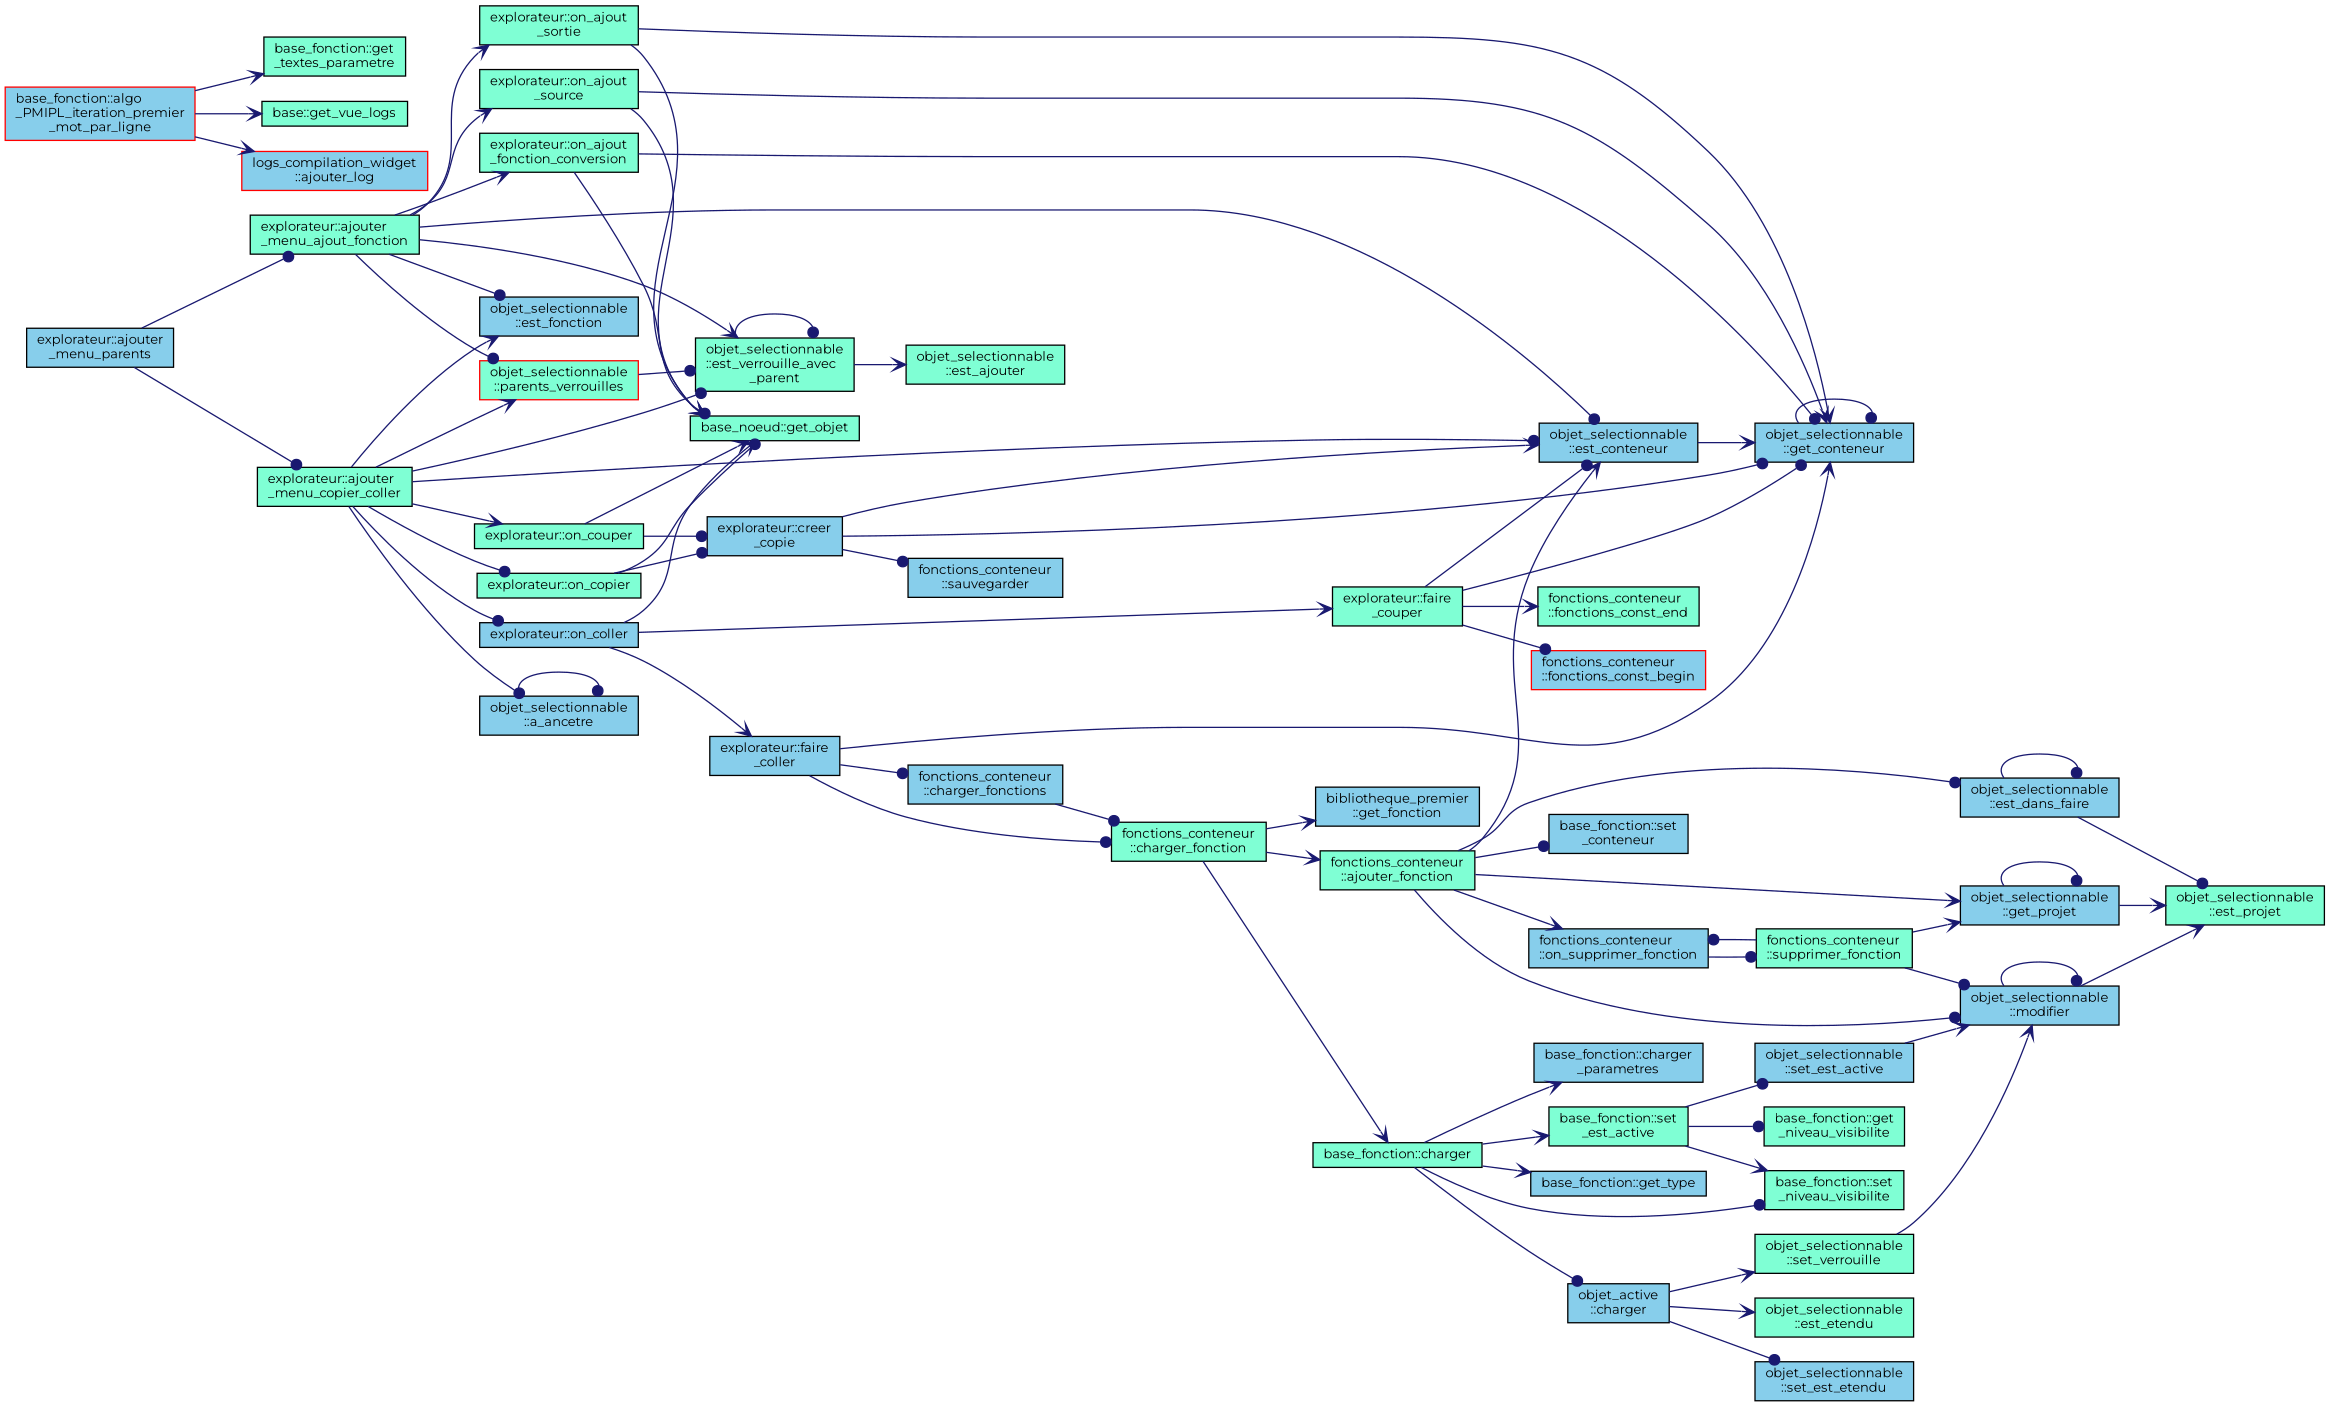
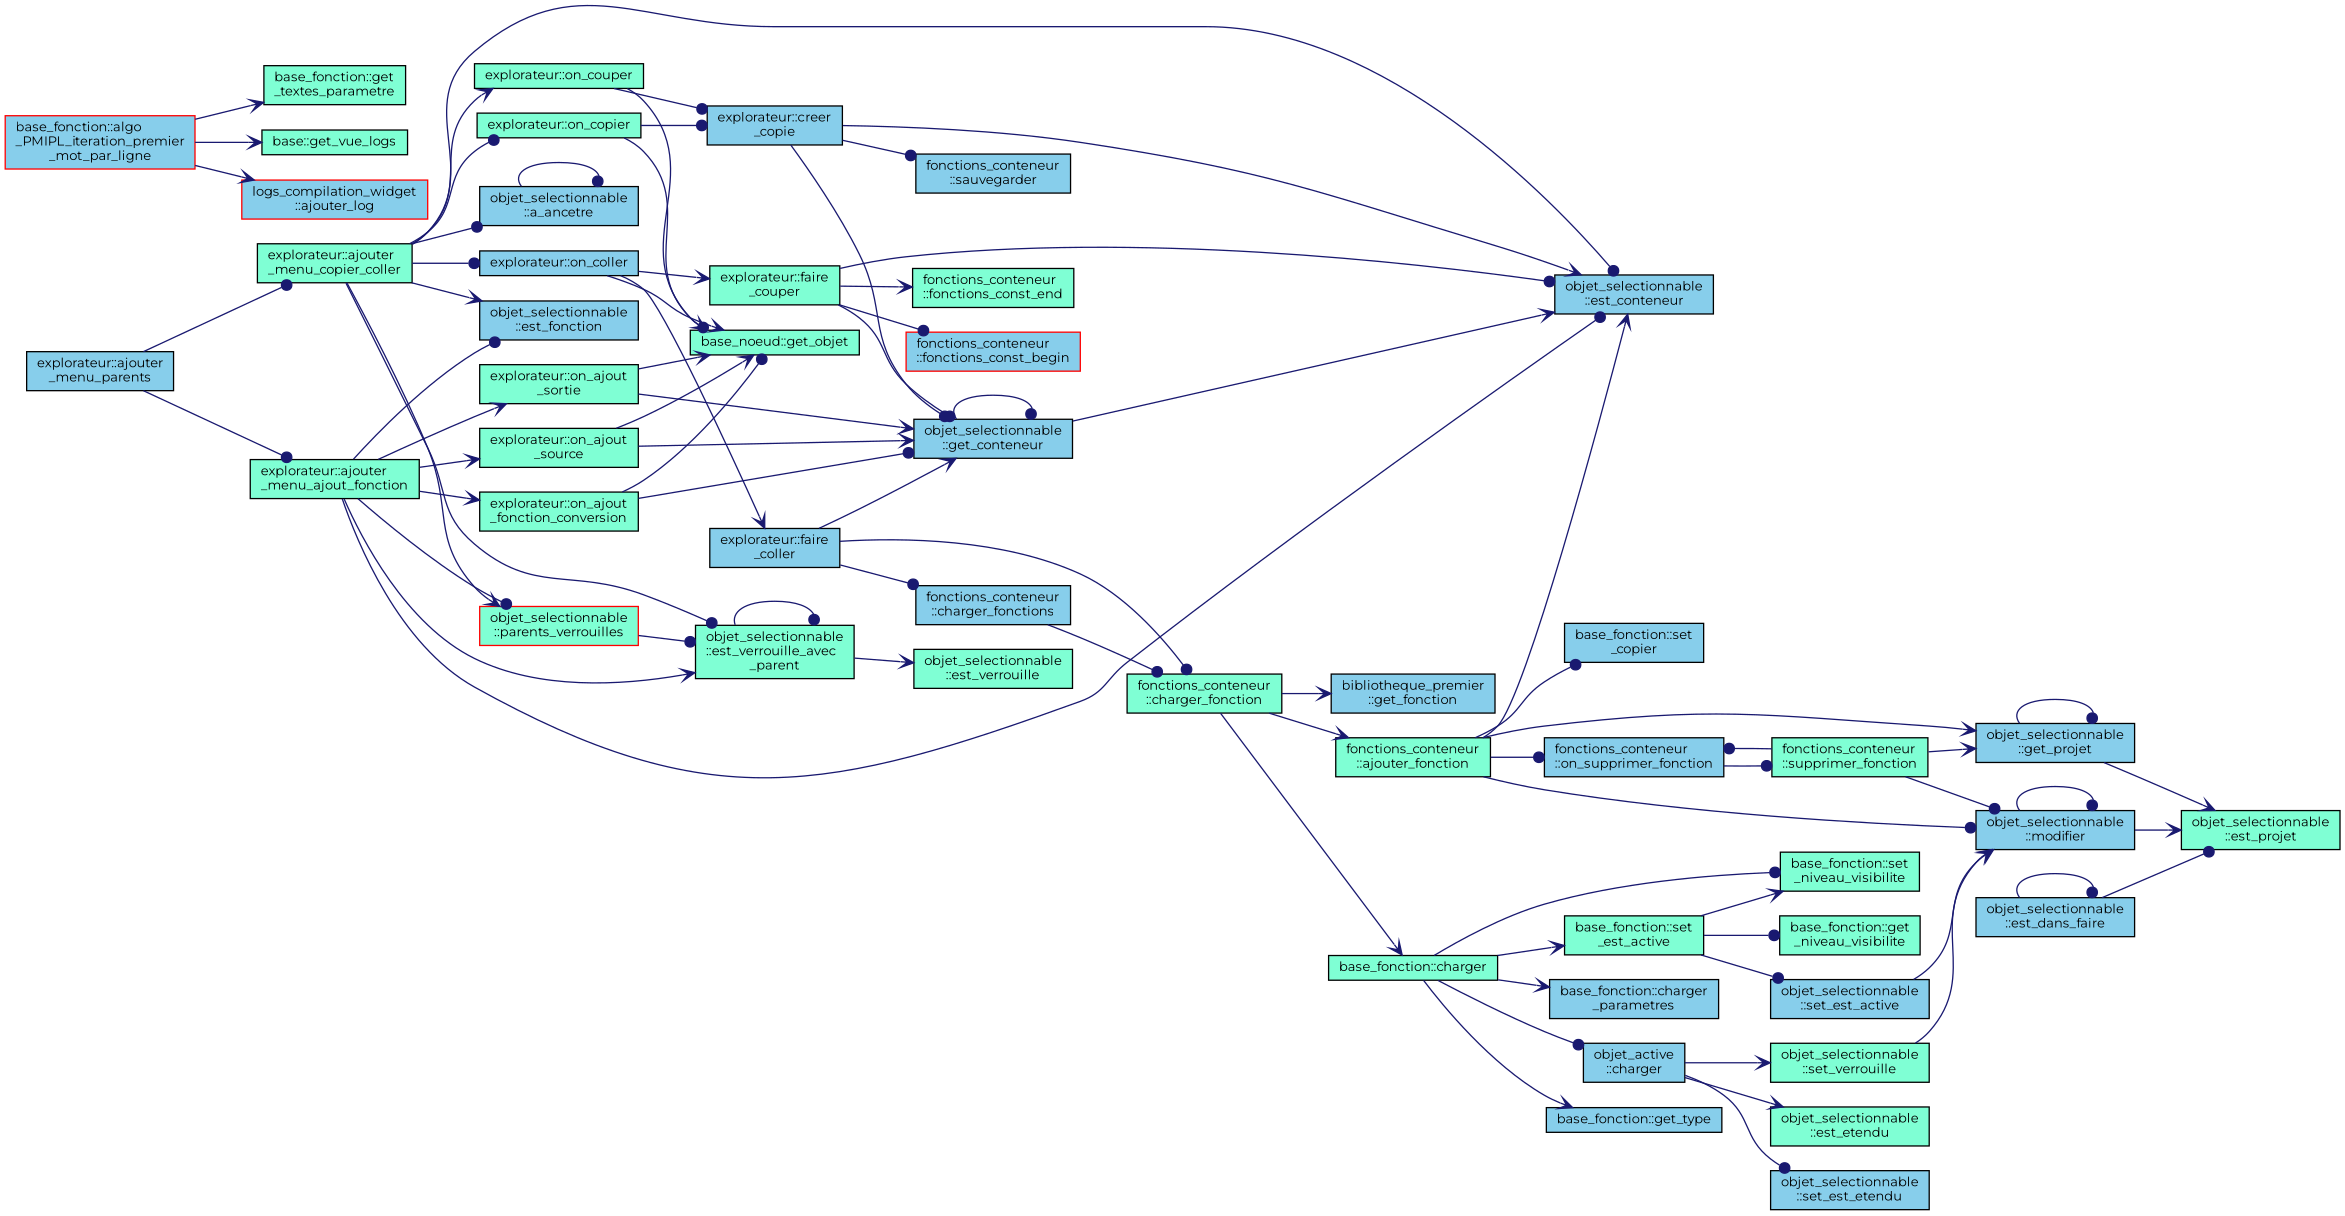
(985, 365) -> (993, 669)
(1720, 443) -> (1307, 368)
(1695, 771) -> none
(1618, 834) -> (1634, 643)
(1502, 907) -> (1512, 757)
